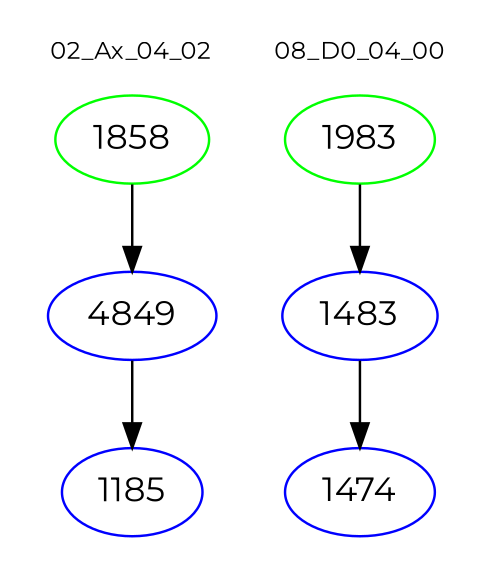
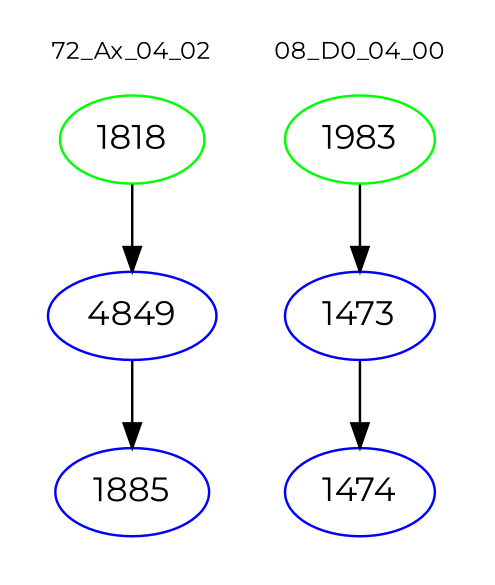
(132, 53) -> (132, 53)
(132, 140) -> (132, 140)
(360, 316) -> (360, 316)
(132, 492) -> (132, 492)
